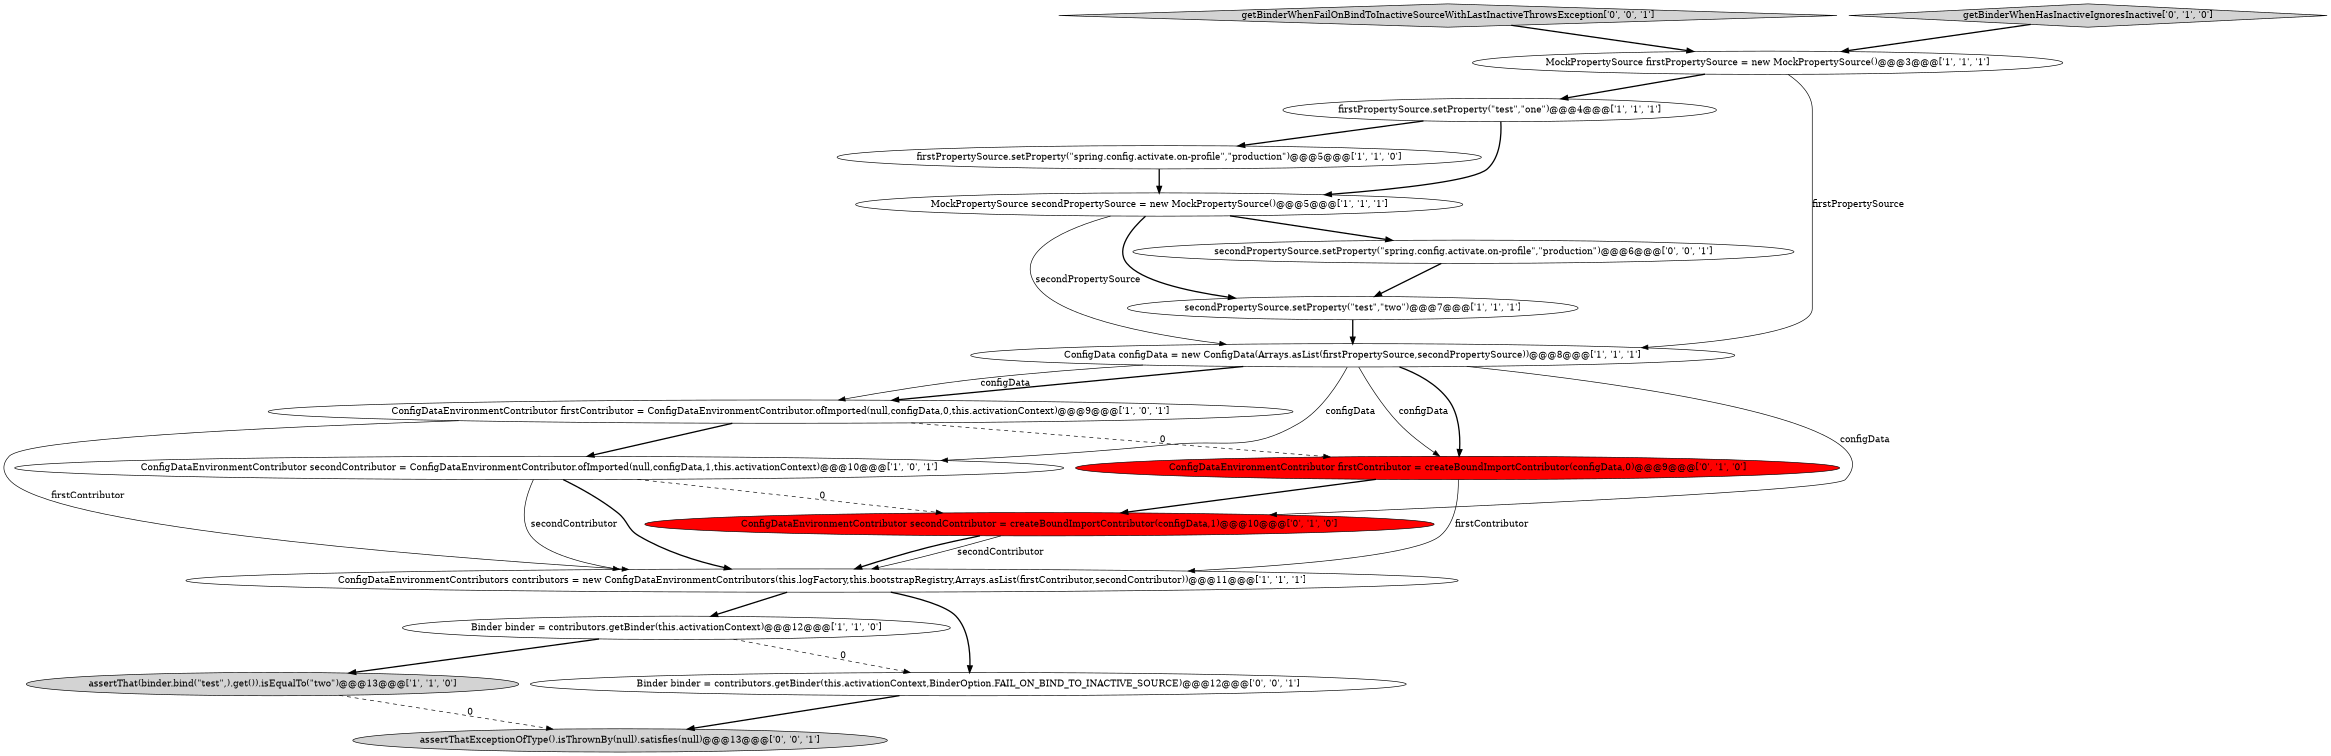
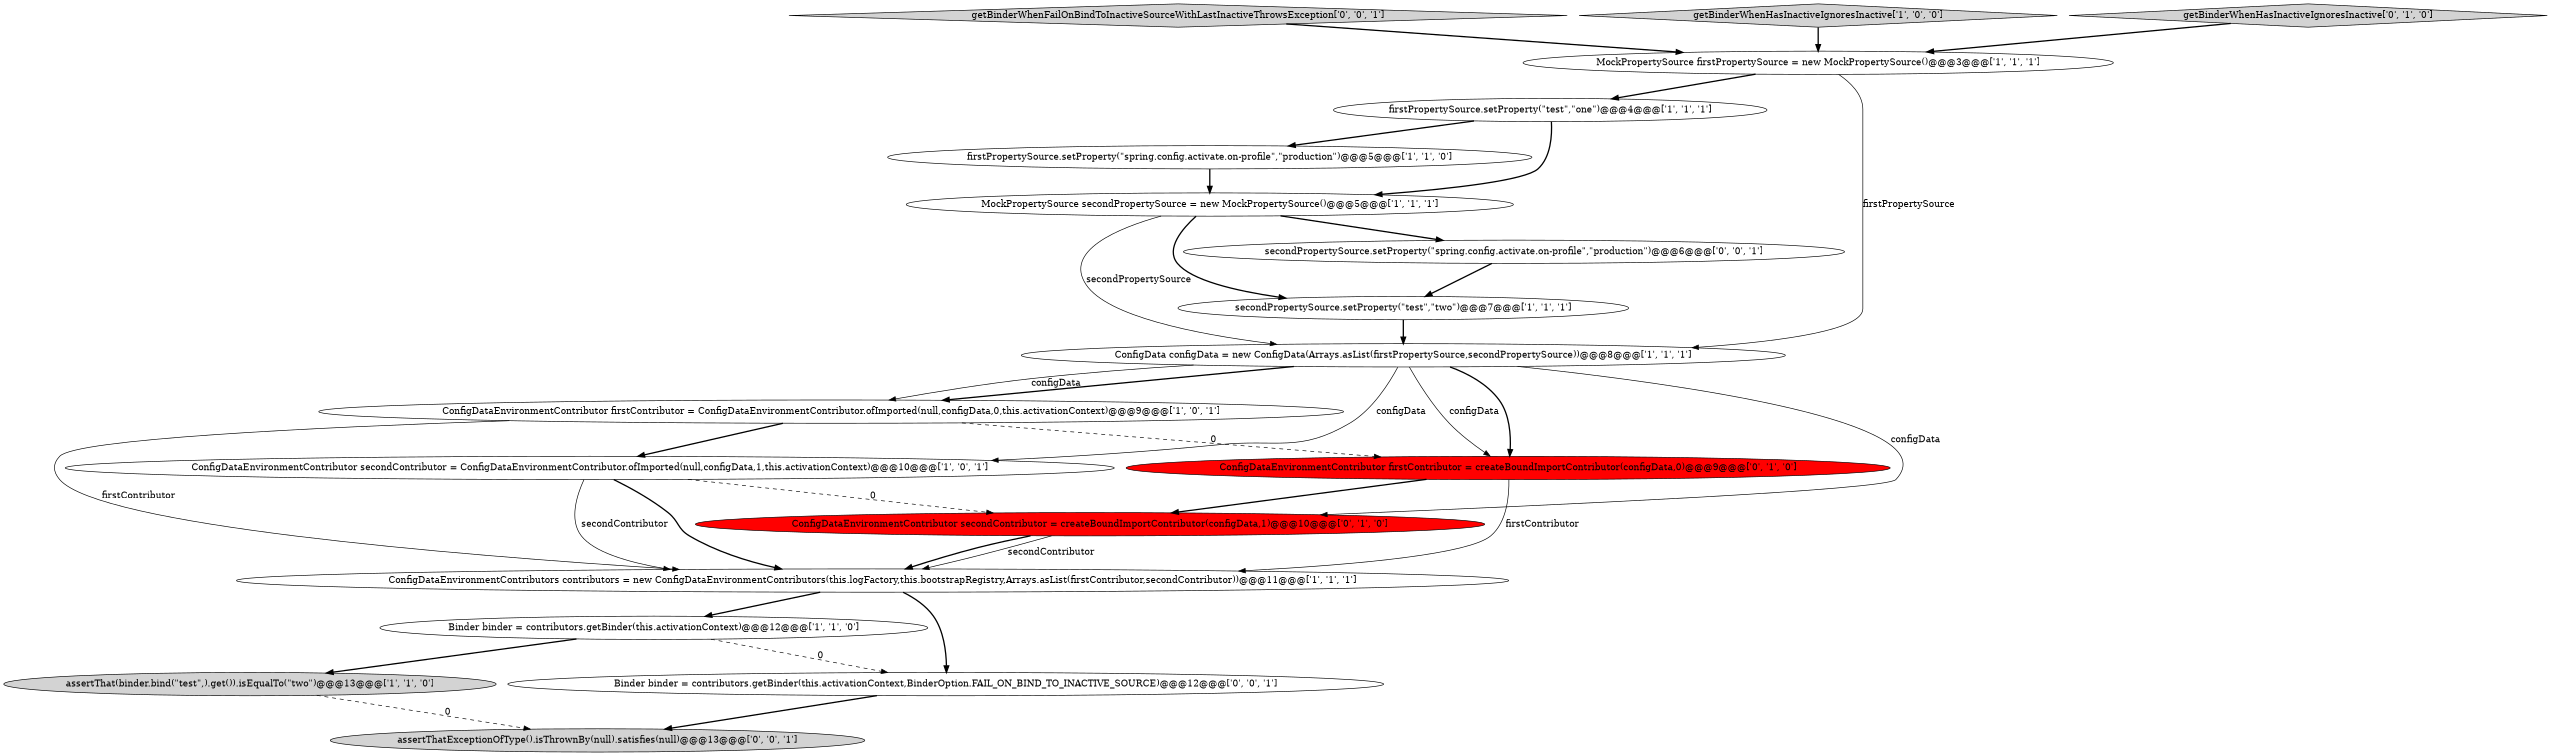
none -> (1818, 16)
